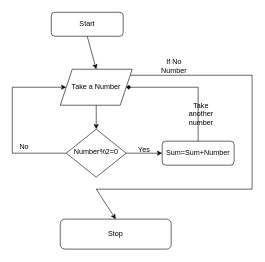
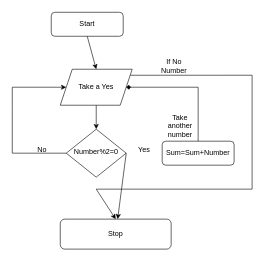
(96, 87) -> (96, 87)
(201, 114) -> (180, 126)
(24, 147) -> (42, 150)
(156, 153) -> (122, 184)
